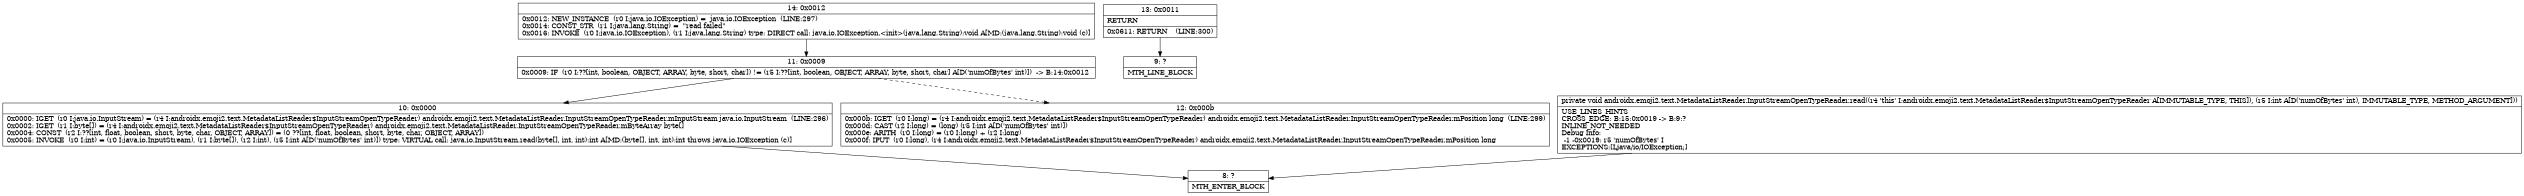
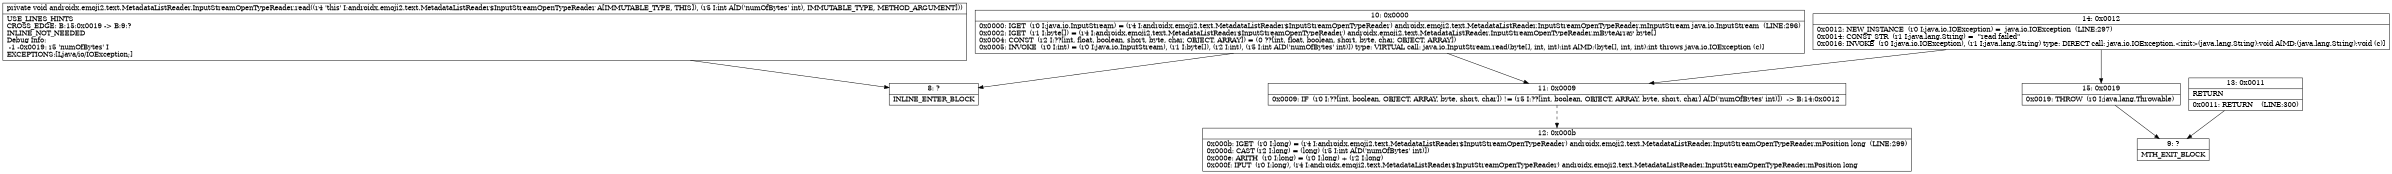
(1160, 32) -> (2246, 105)
(1160, 73) -> (2173, 155)
(651, 90) -> (1486, 67)
none -> (2101, 94)
(1228, 187) -> (934, 99)
